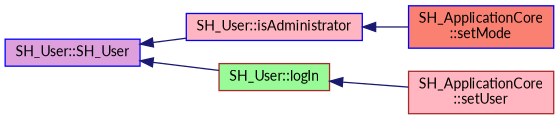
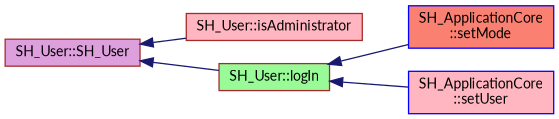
(274, 27) -> (274, 27)
(392, 27) -> (375, 53)
(73, 53) -> (73, 53)
(481, 92) -> (481, 92)
